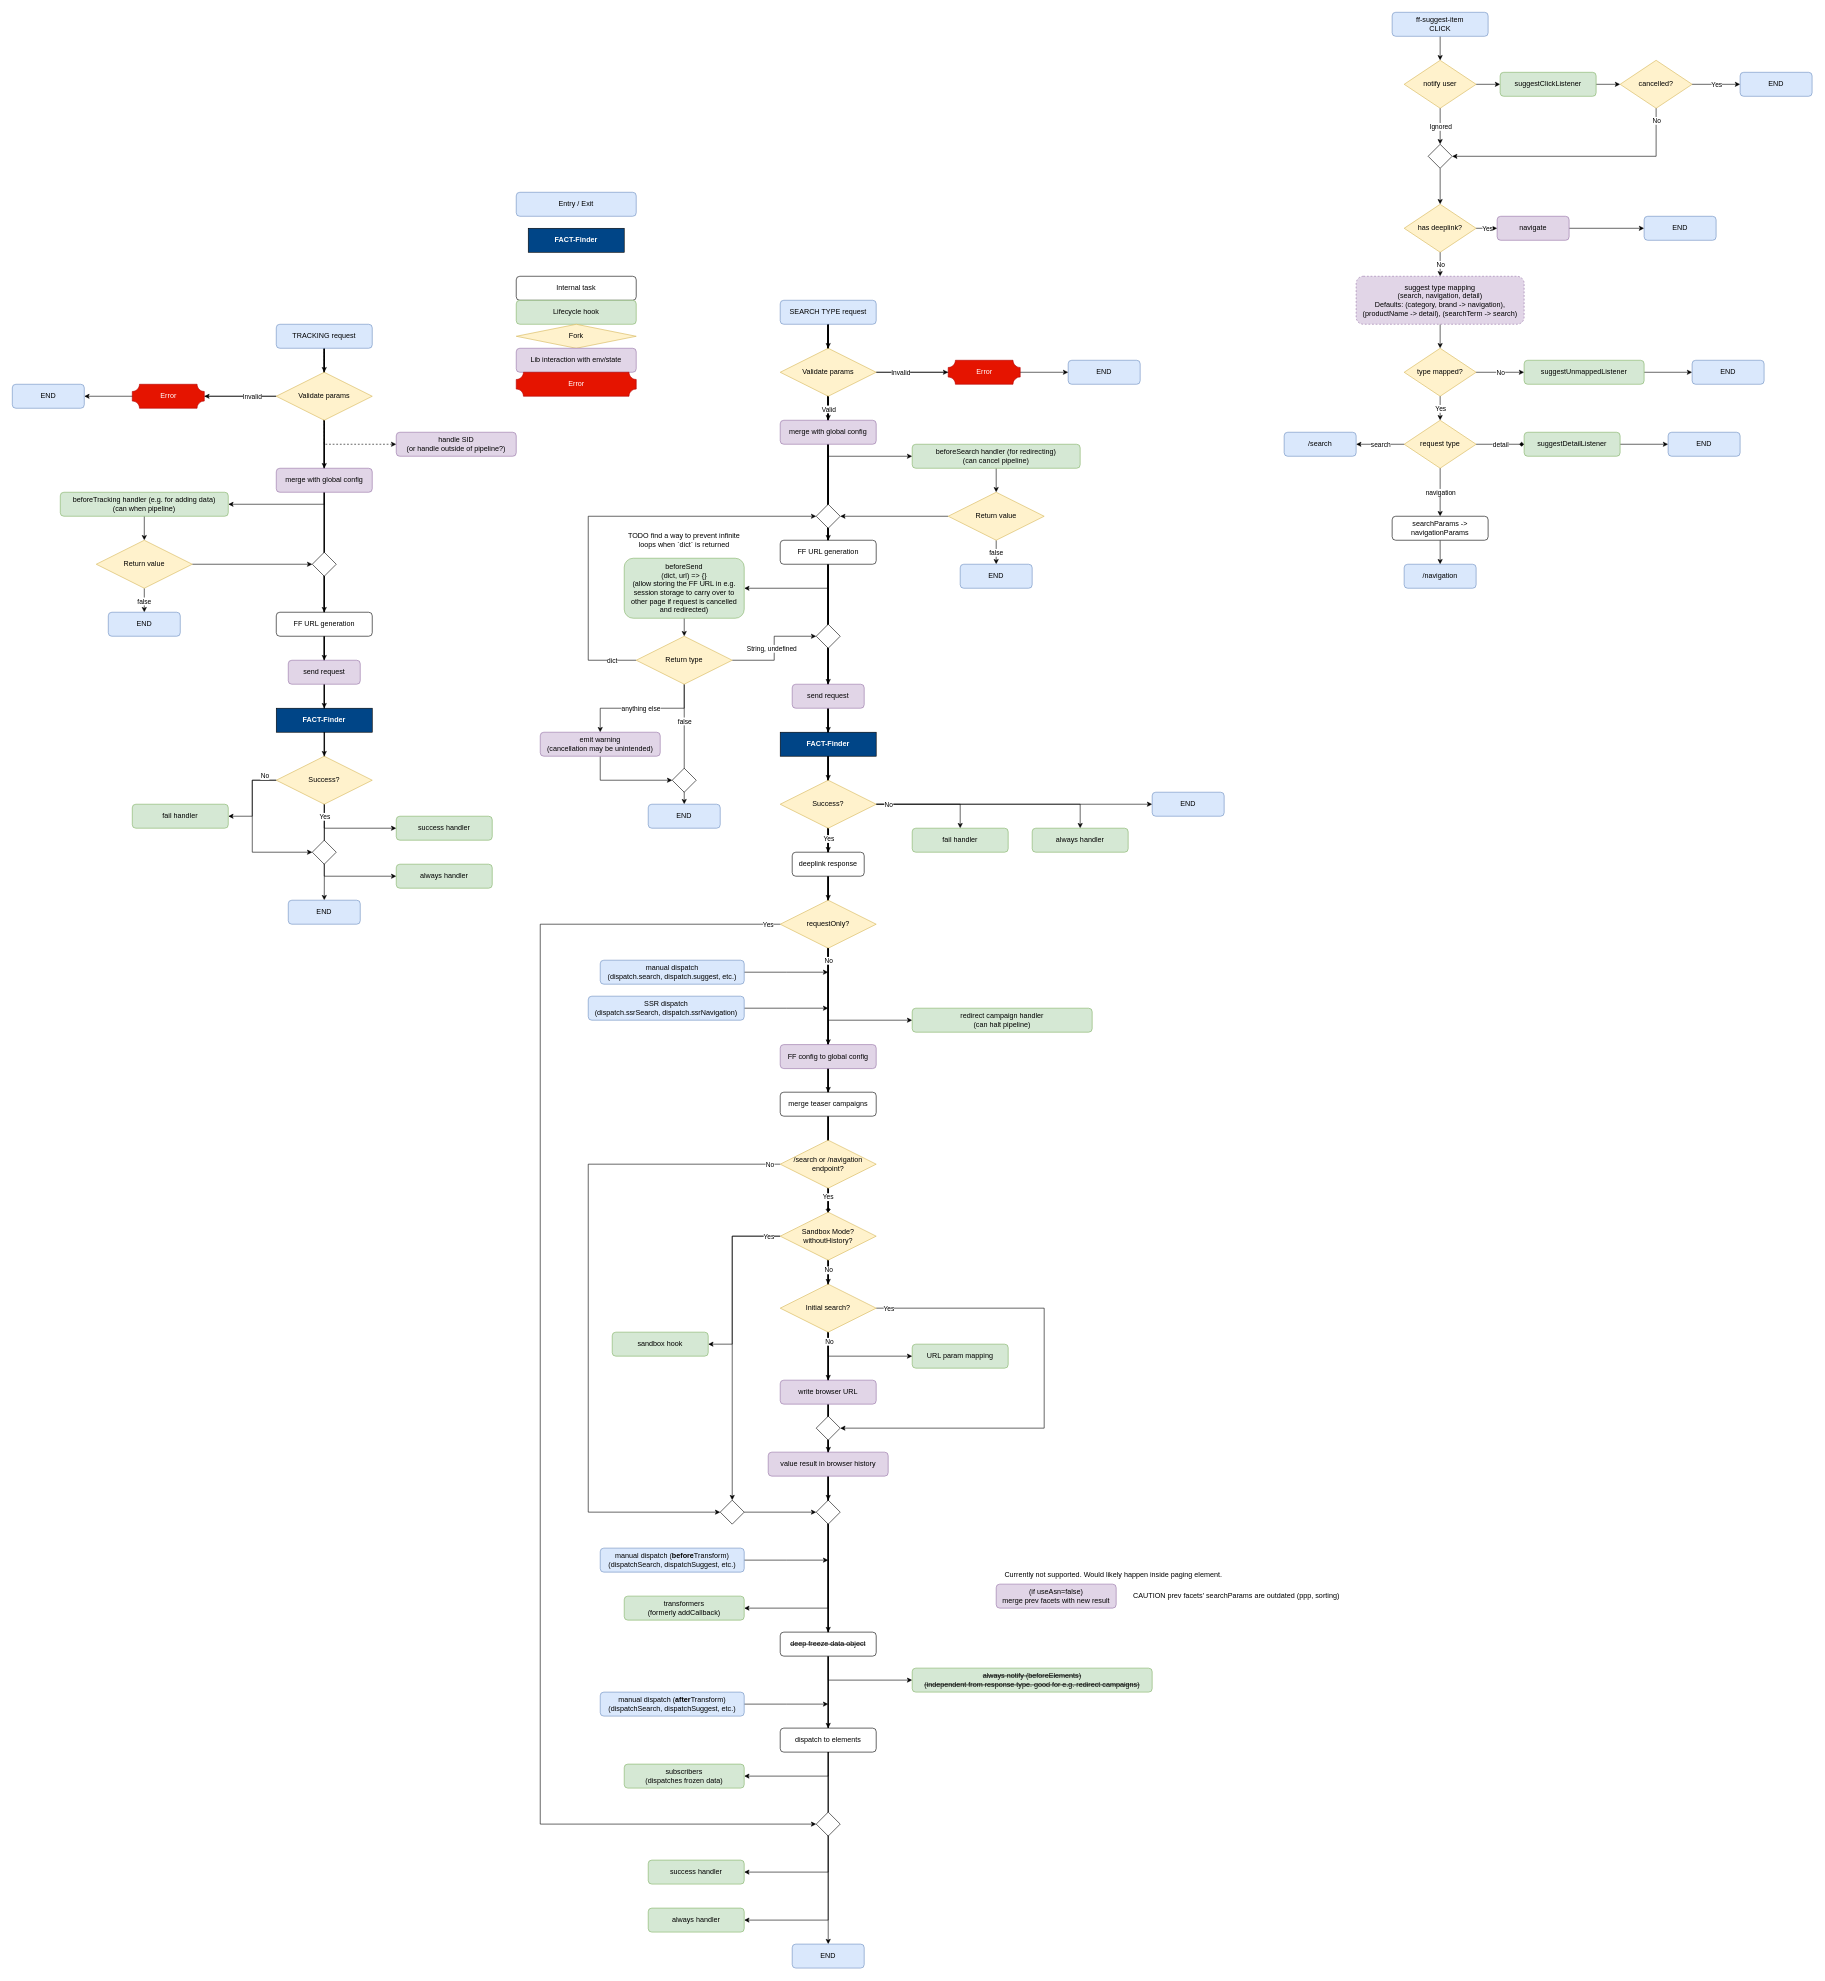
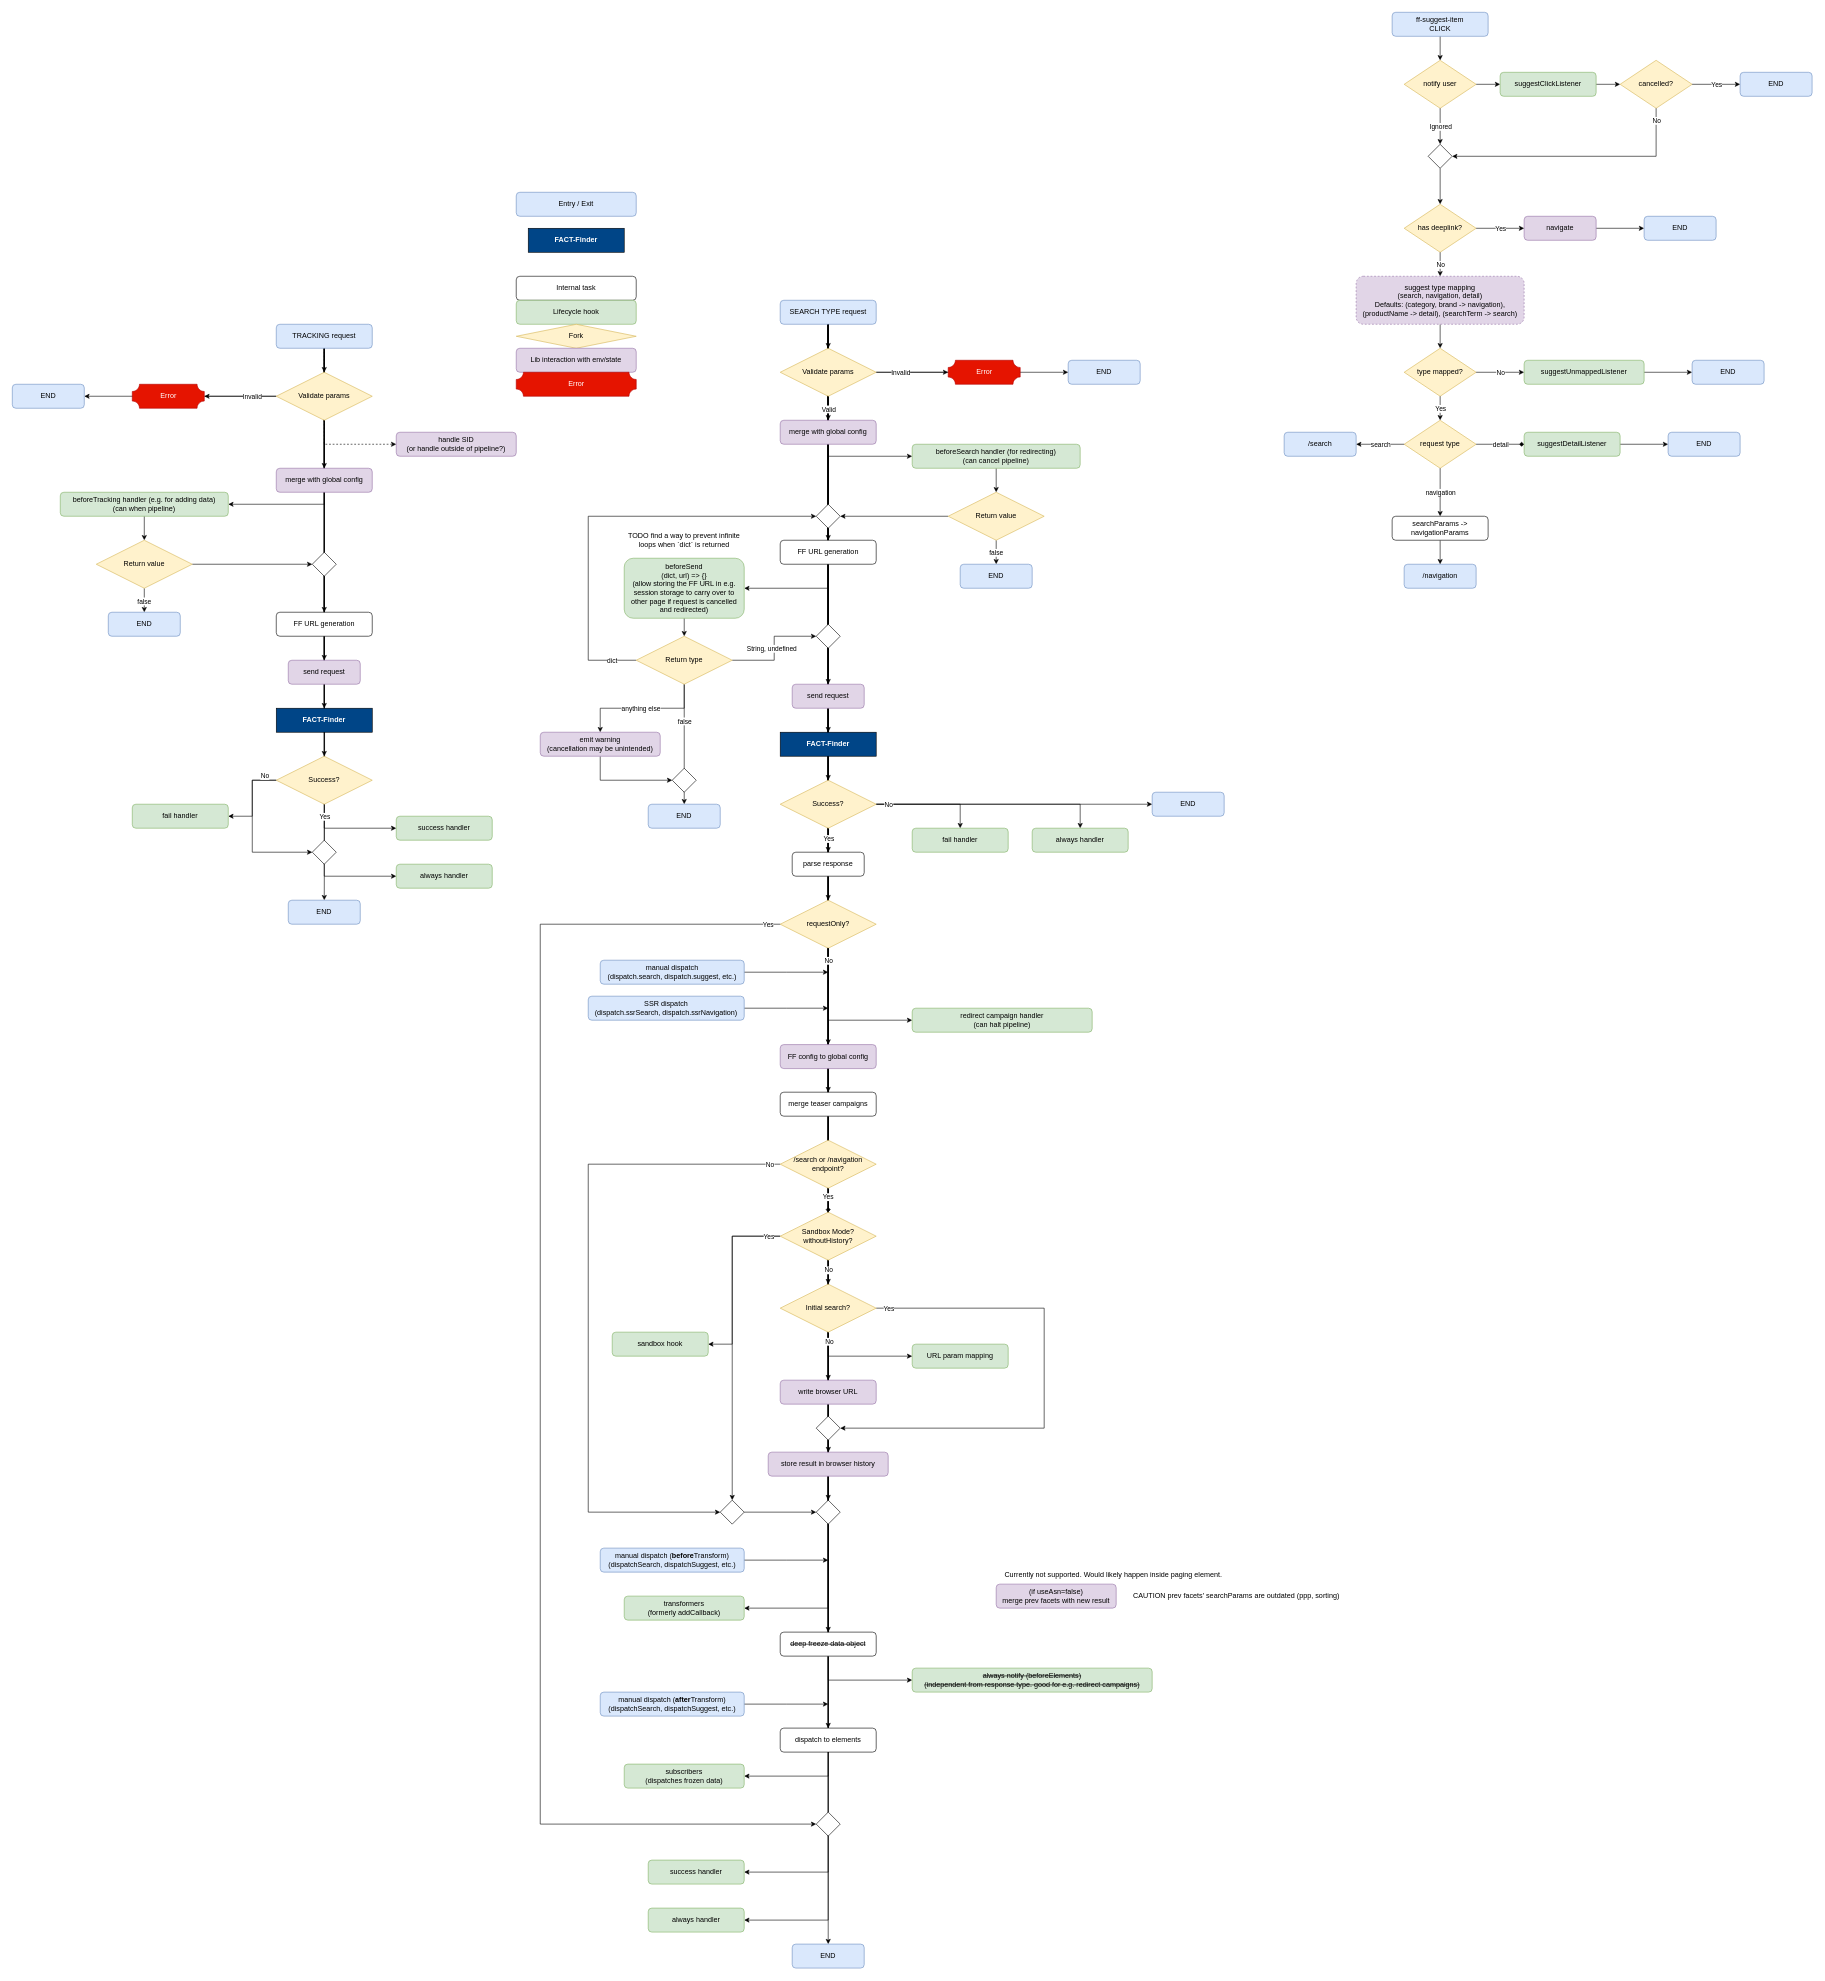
(1533, 228) -> (1560, 228)
(828, 864) -> (828, 864)
(828, 1464) -> (828, 1464)
